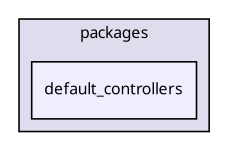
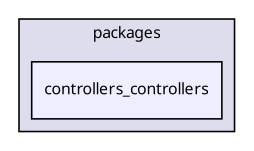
(114, 90) -> (127, 90)
